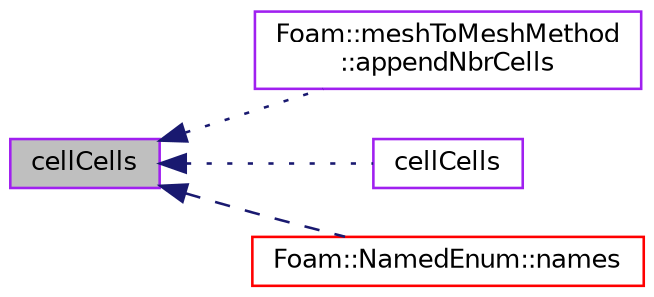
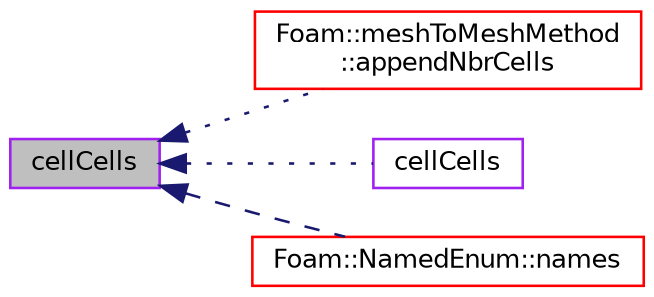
(448, 50) -> (448, 50)
